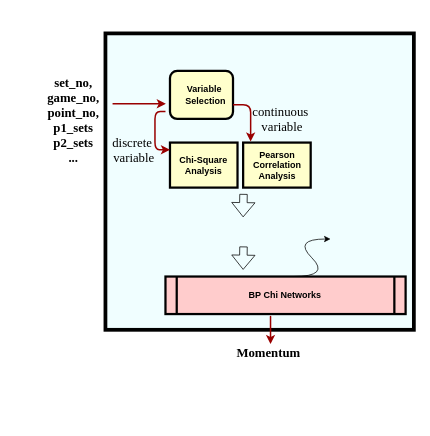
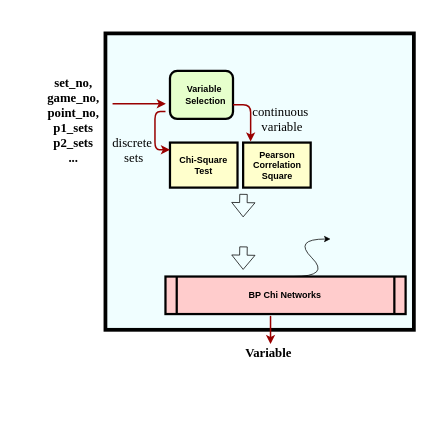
(201, 95) -> (201, 95)
(132, 143) -> (132, 143)
(204, 165) -> (204, 165)
(277, 165) -> (277, 165)
(268, 353) -> (268, 353)
